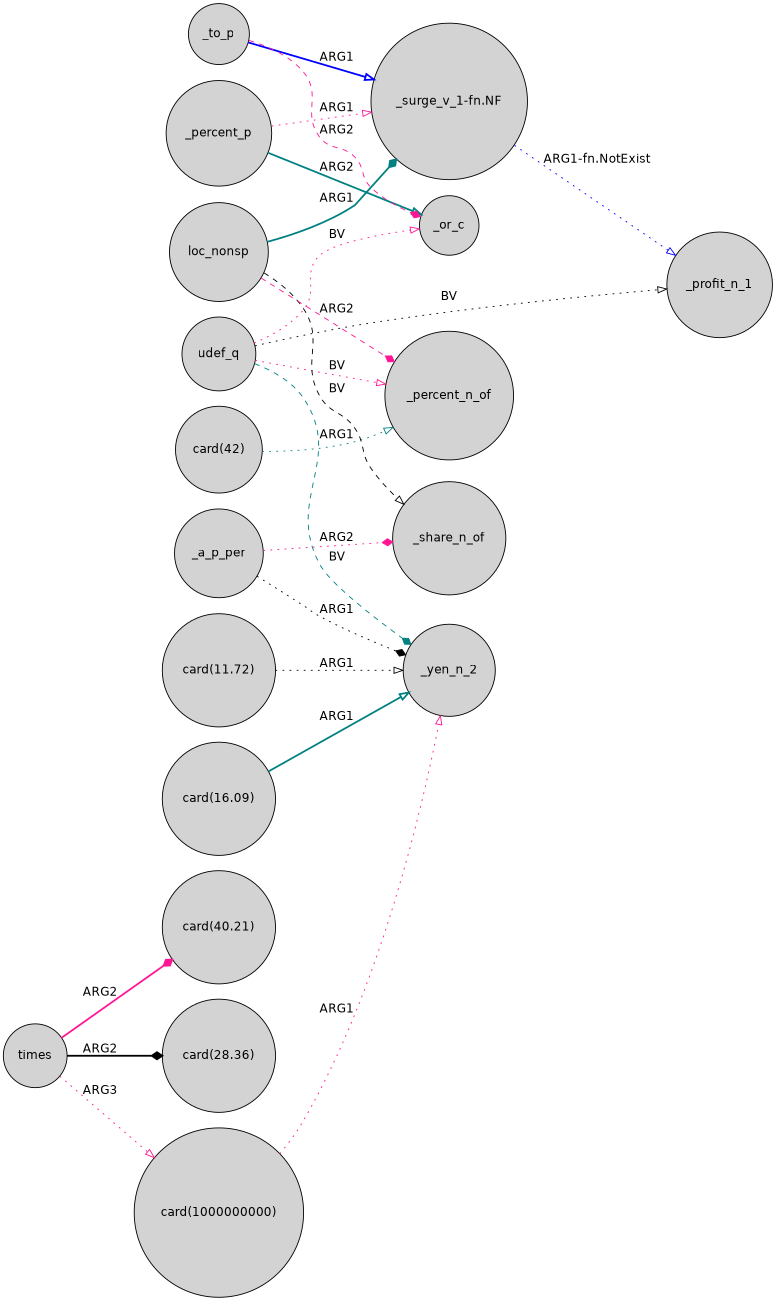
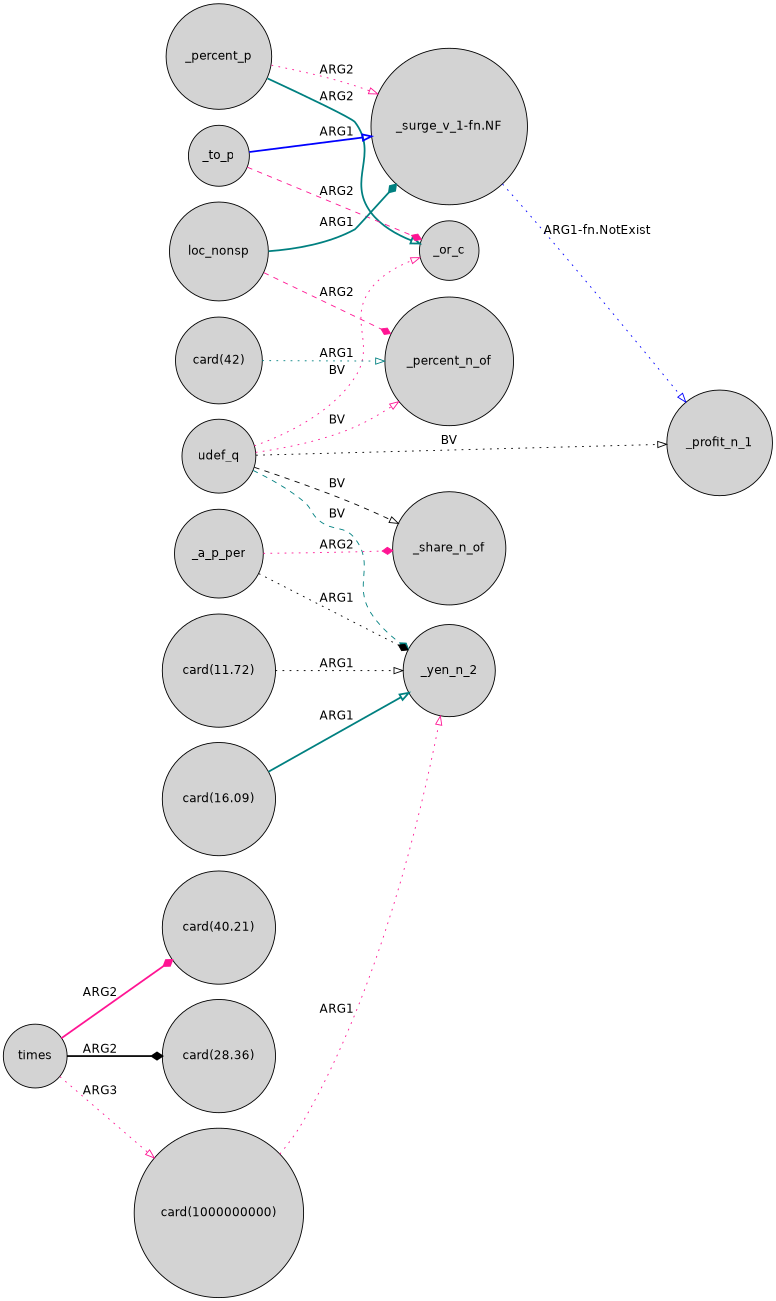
(337, 108) -> (337, 70)
(317, 390) -> (323, 491)
